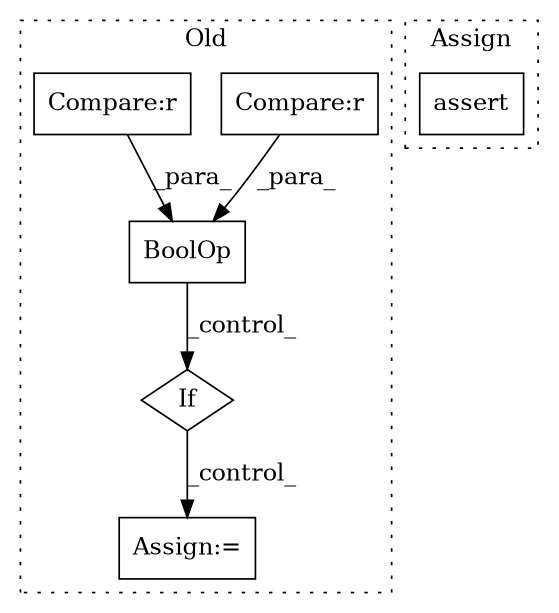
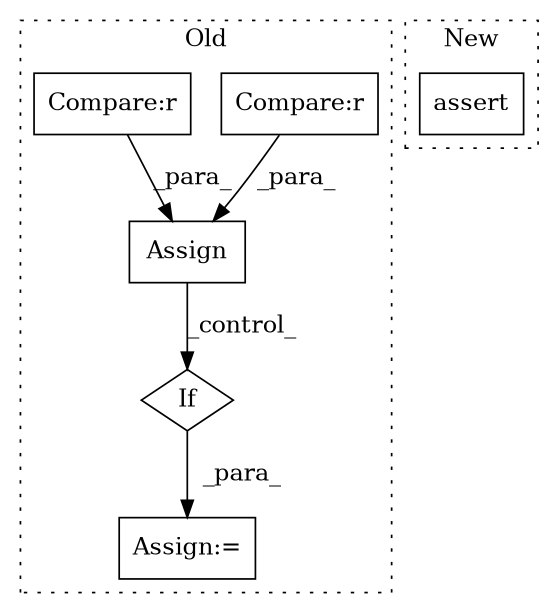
(472, 40) -> (472, 40)
(187, 252) -> (187, 252)
(242, 474) -> (242, 474)
